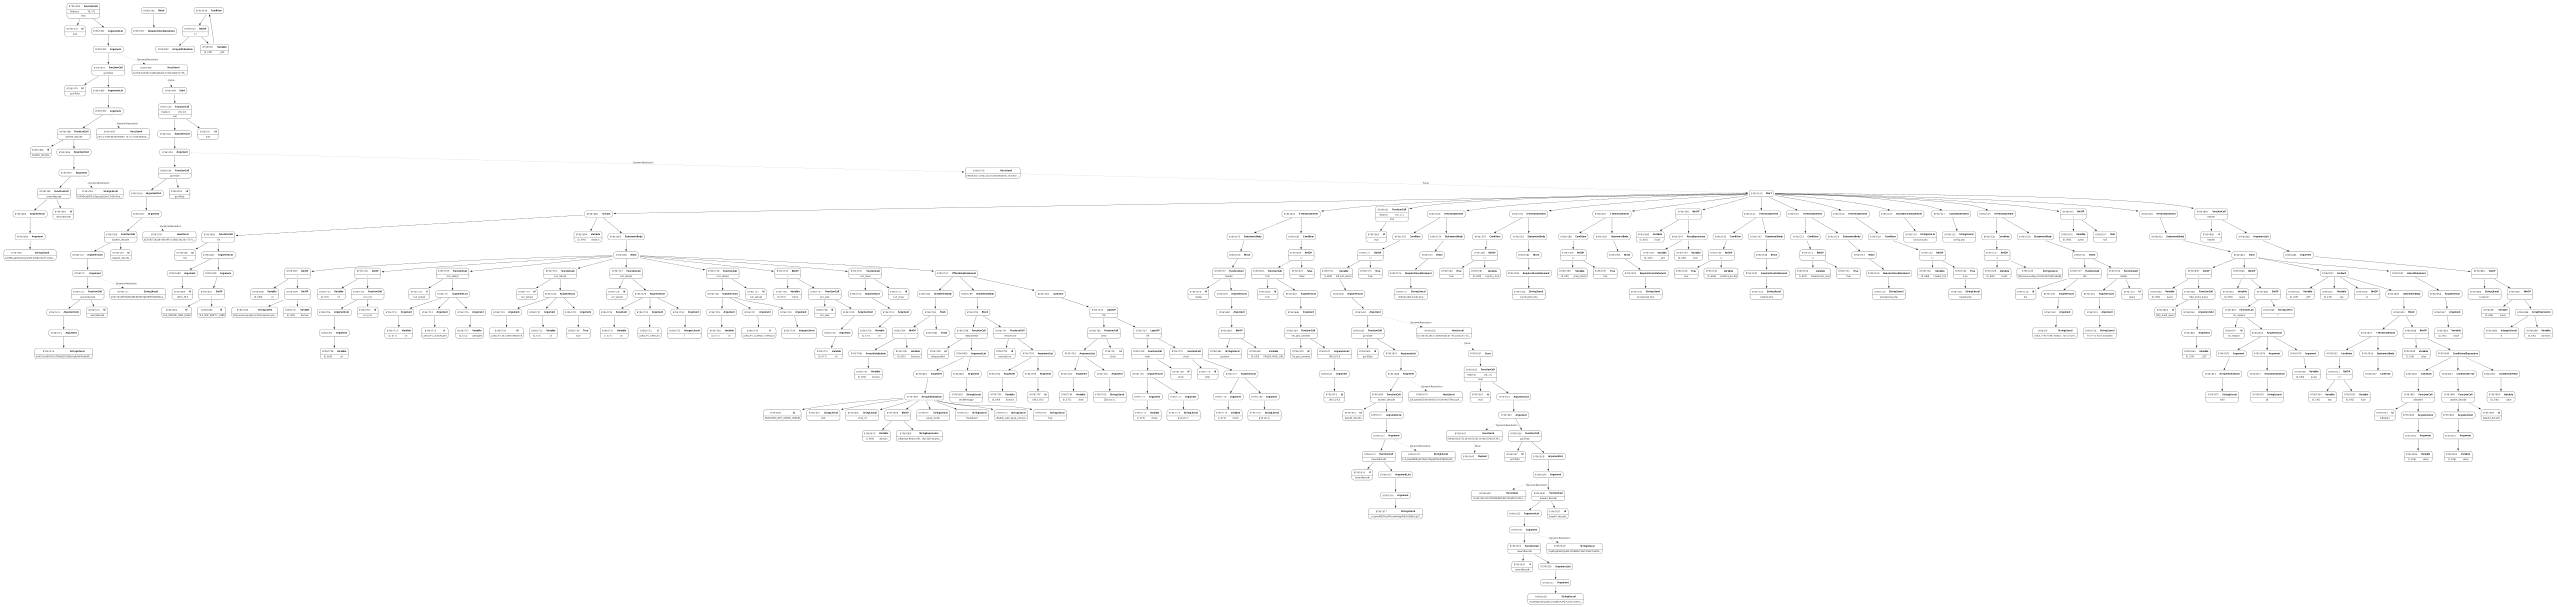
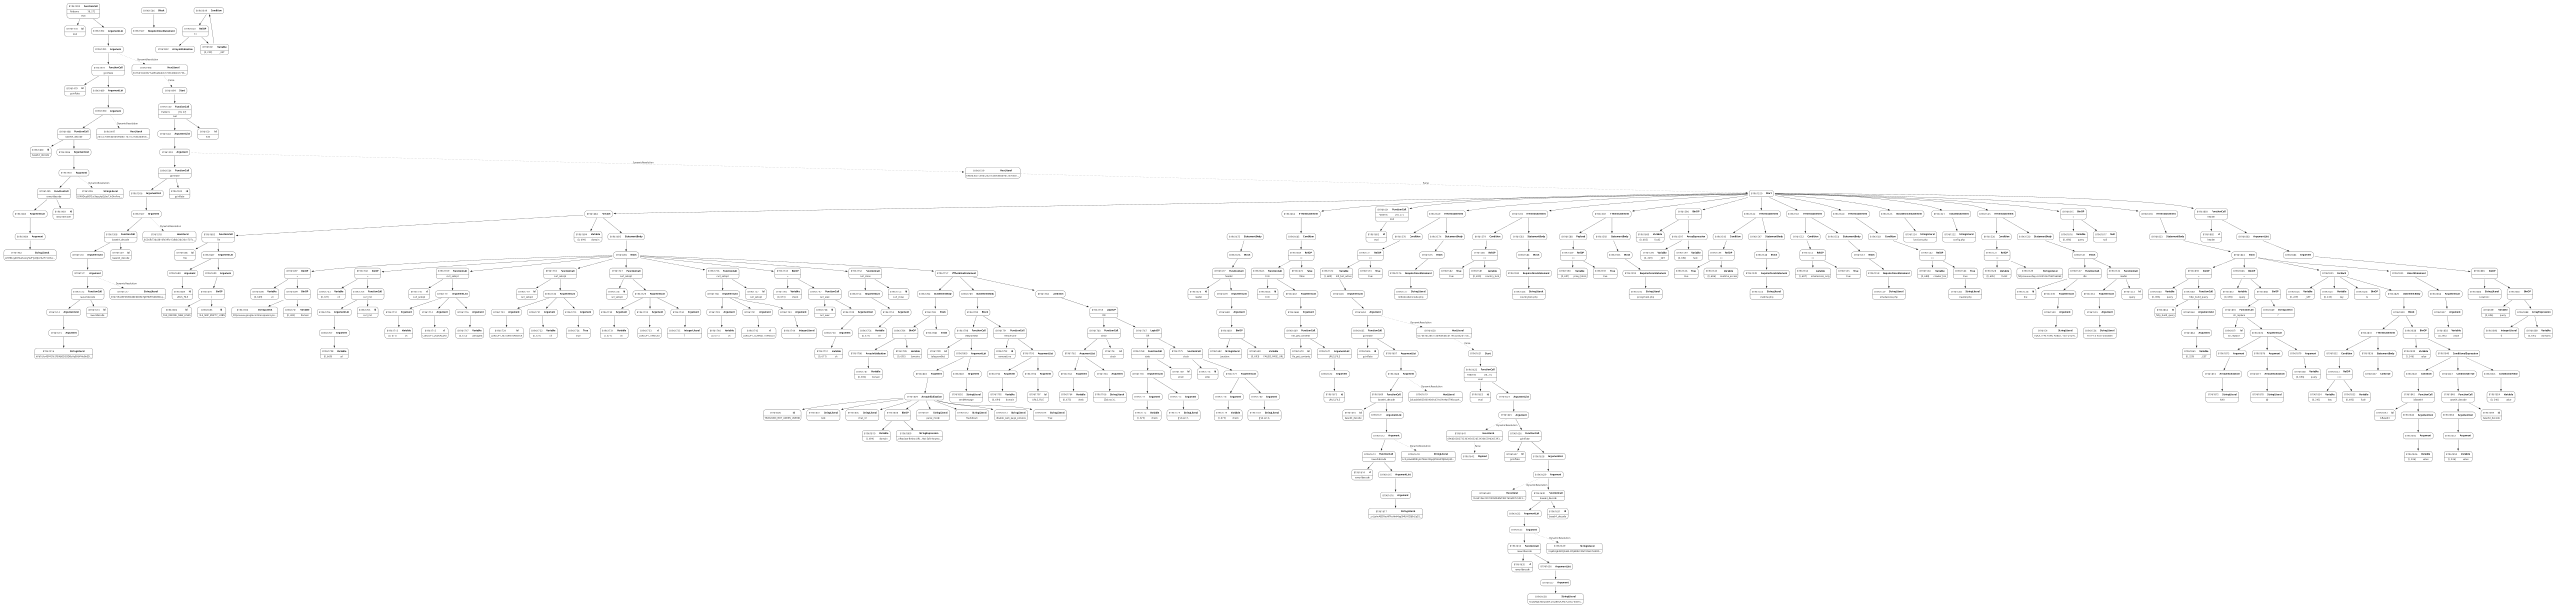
(1274, 225) -> none
(1581, 237) -> (1581, 237)
